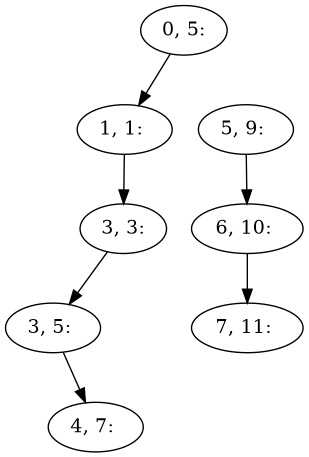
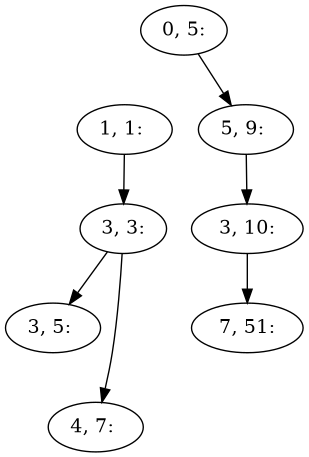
(158, 74) -> (211, 74)
(247, 229) -> (247, 229)
(247, 328) -> (247, 328)
(71, 371) -> (116, 321)
